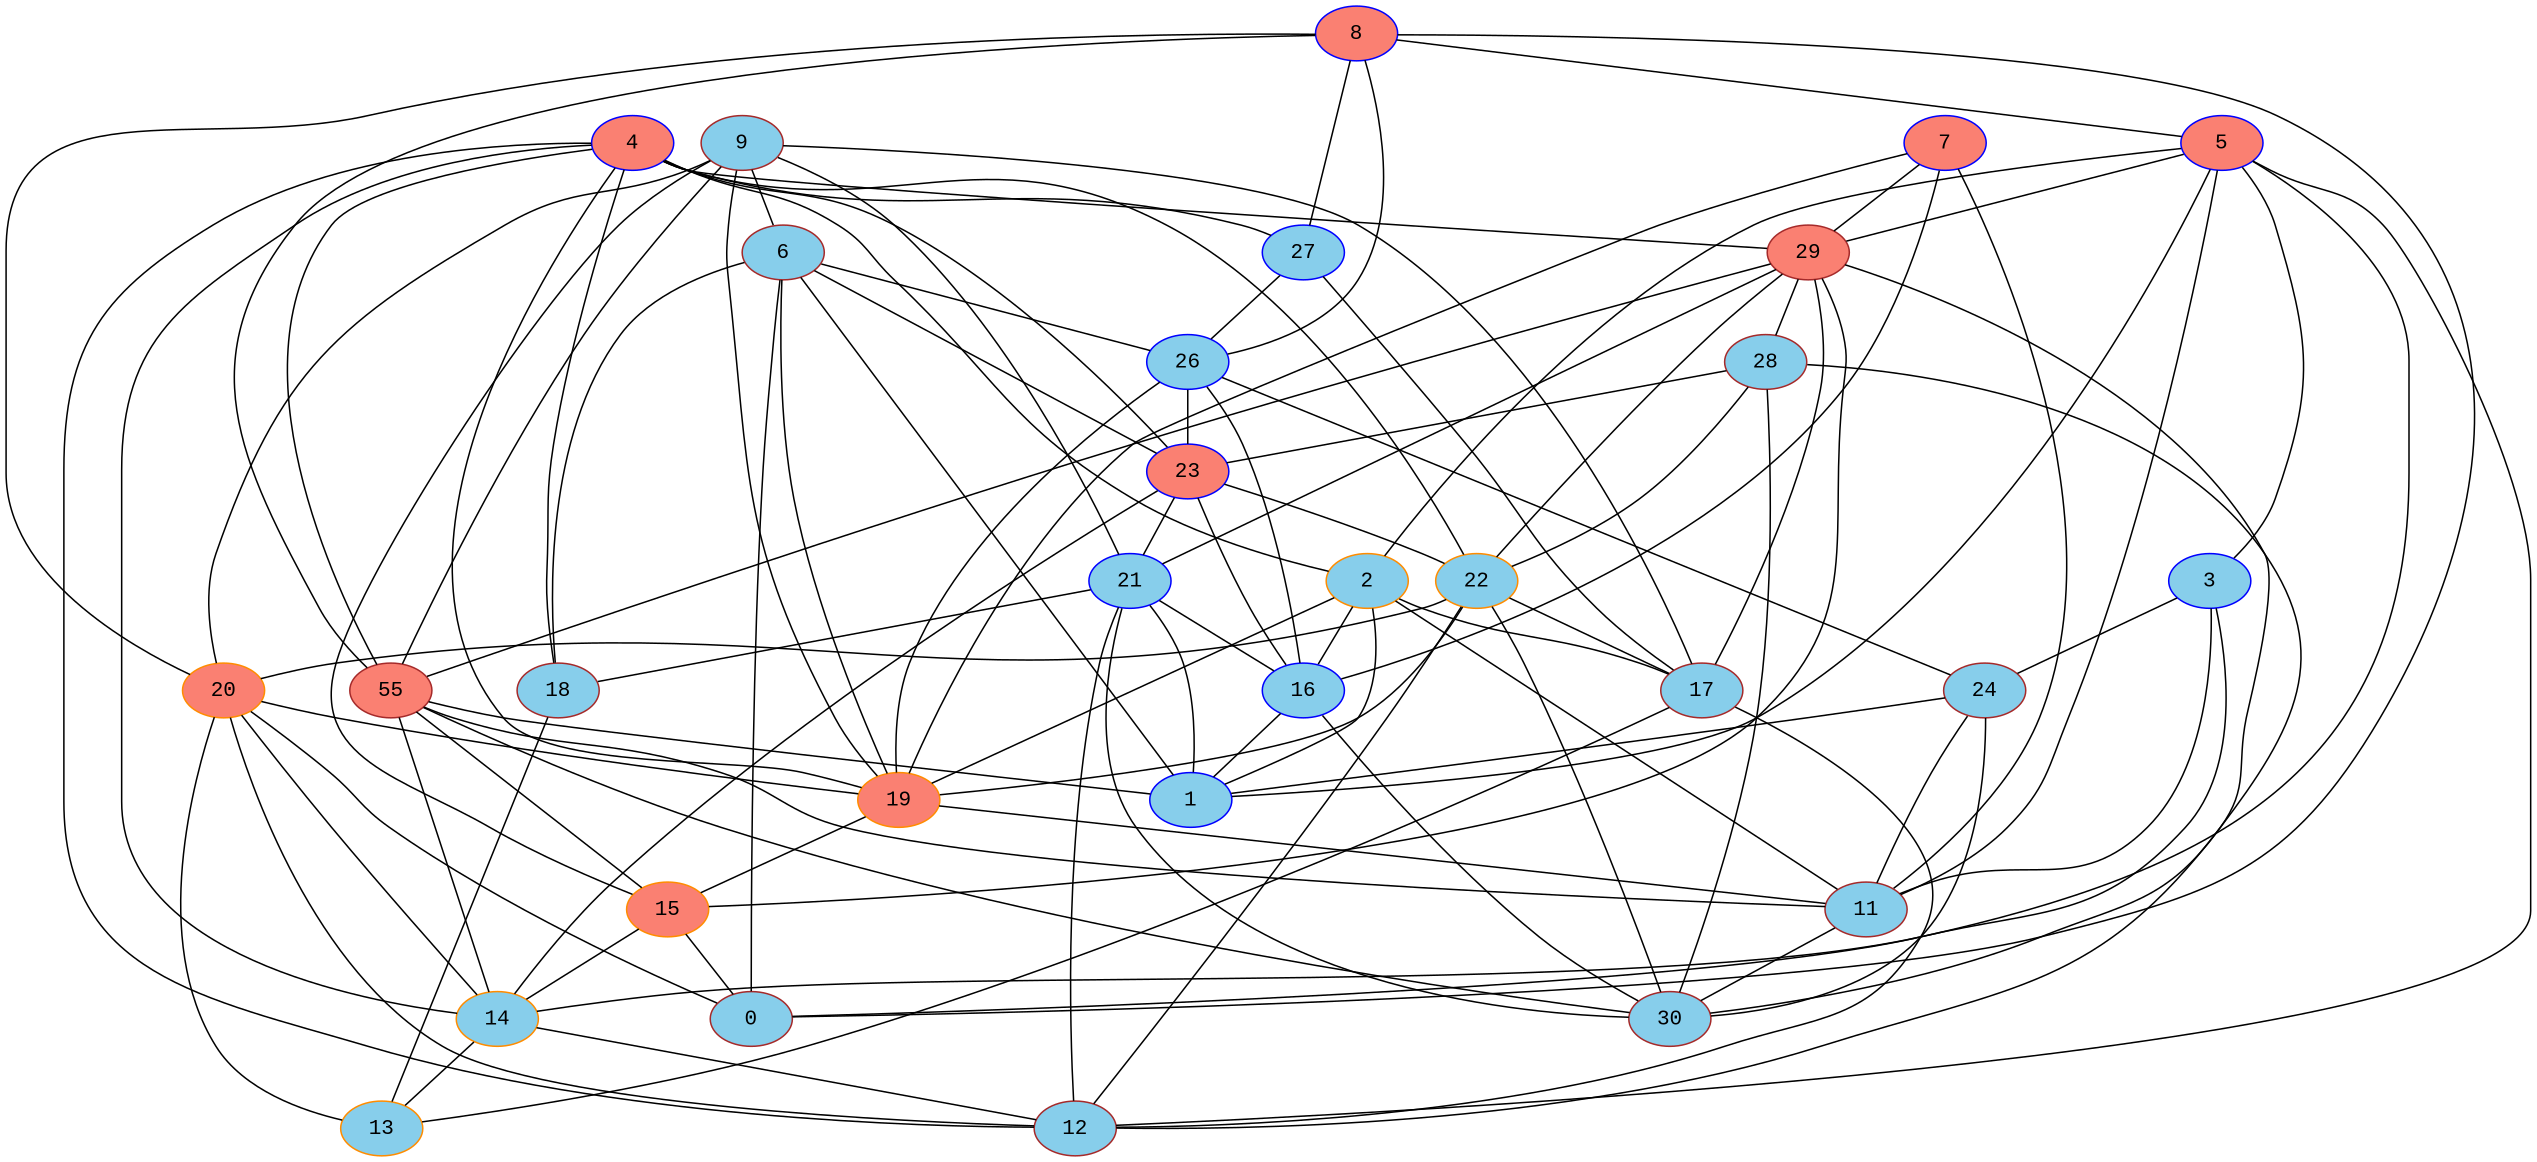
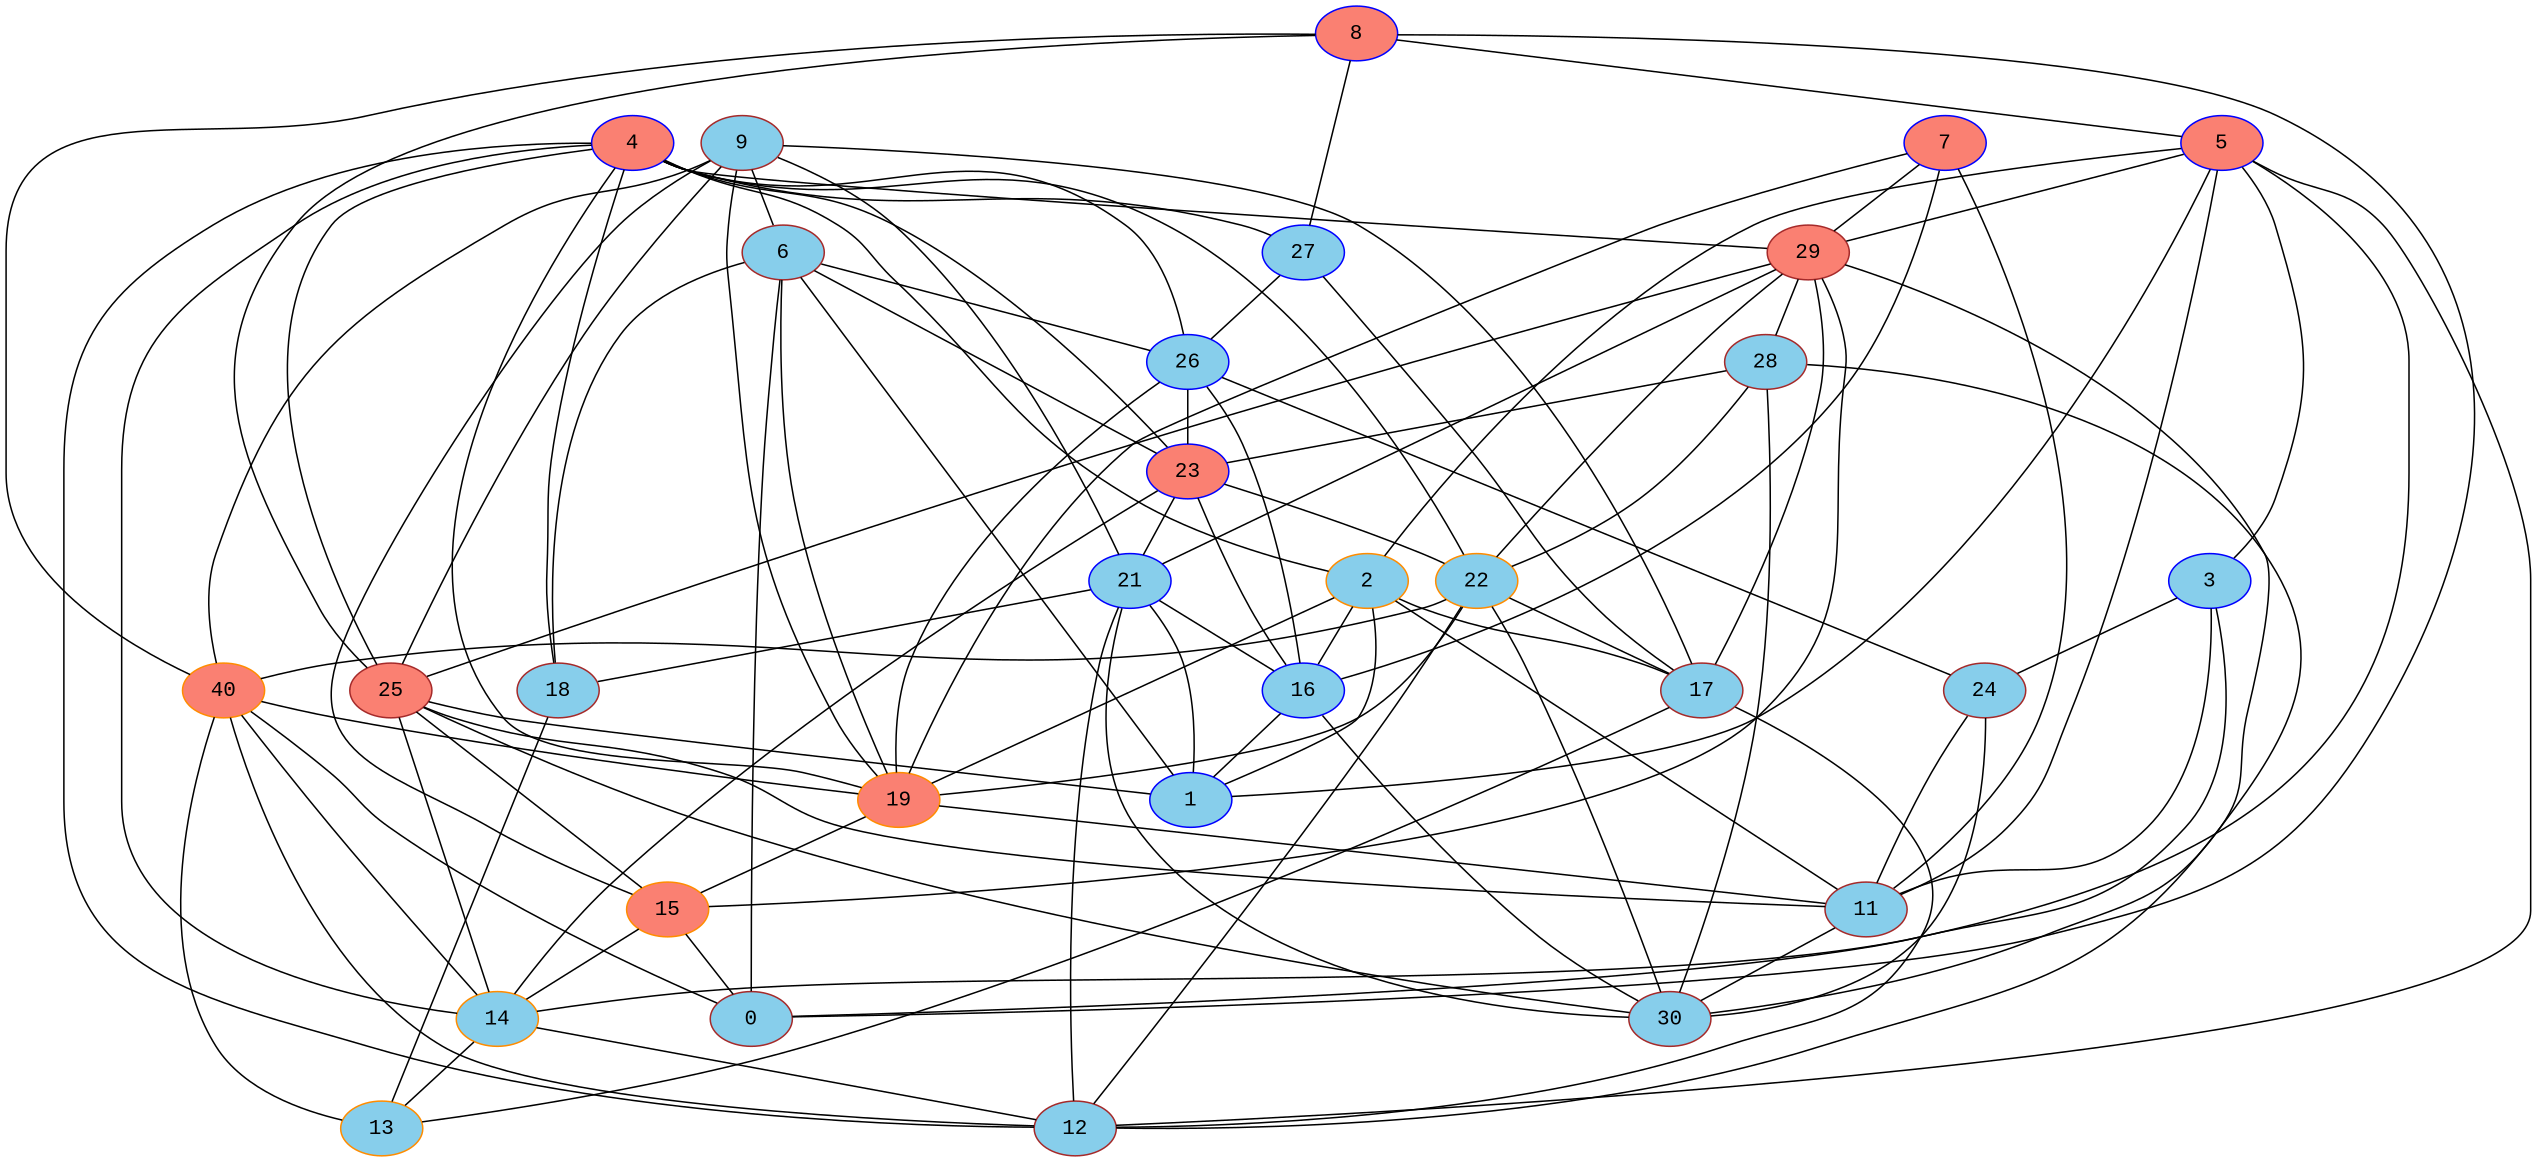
(1373, 247) -> (962, 172)
(224, 690) -> (224, 690)
(391, 690) -> (391, 690)
(1642, 740) -> none
